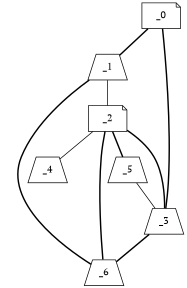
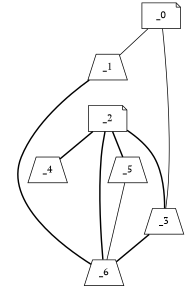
(134, 42) -> (134, 42)
(108, 93) -> none
(169, 119) -> (169, 119)
(76, 145) -> (76, 145)
(146, 196) -> (116, 221)
